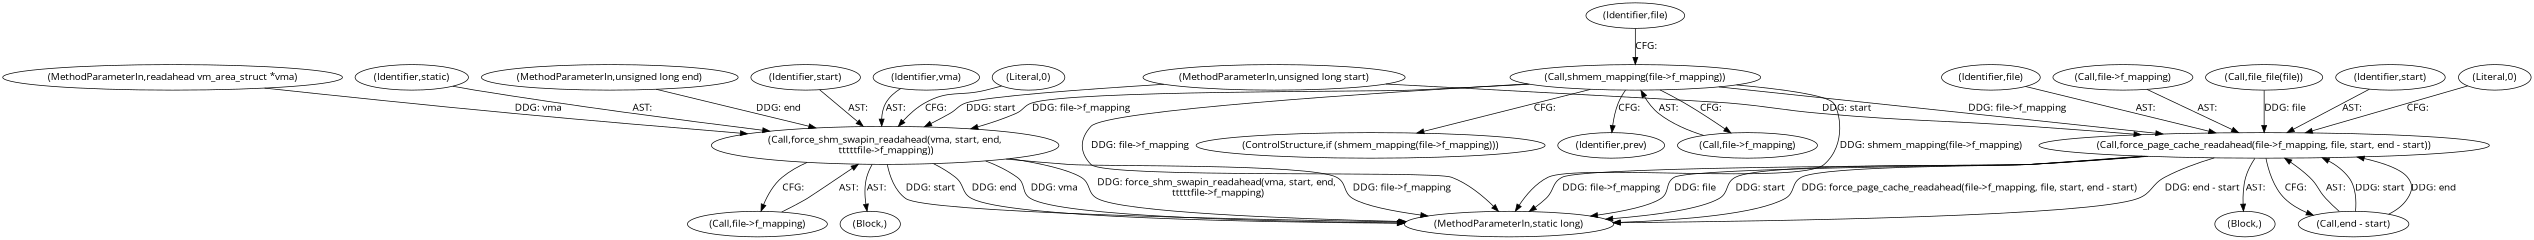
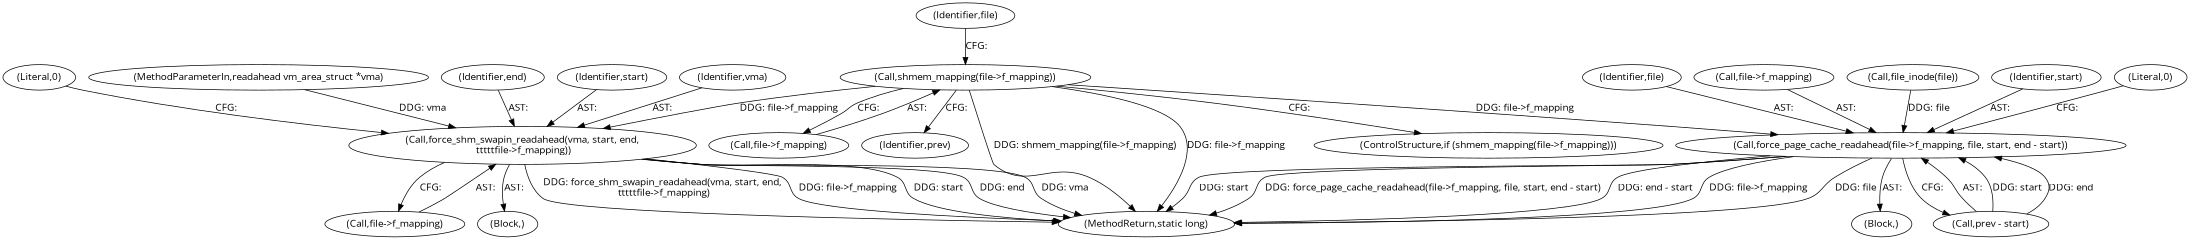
(412, 77) -> (493, 77)
(610, 77) -> none
(1274, 77) -> none
(2264, 77) -> (1913, 77)
(1509, 224) -> (1146, 224)
(2354, 224) -> (1991, 224)
